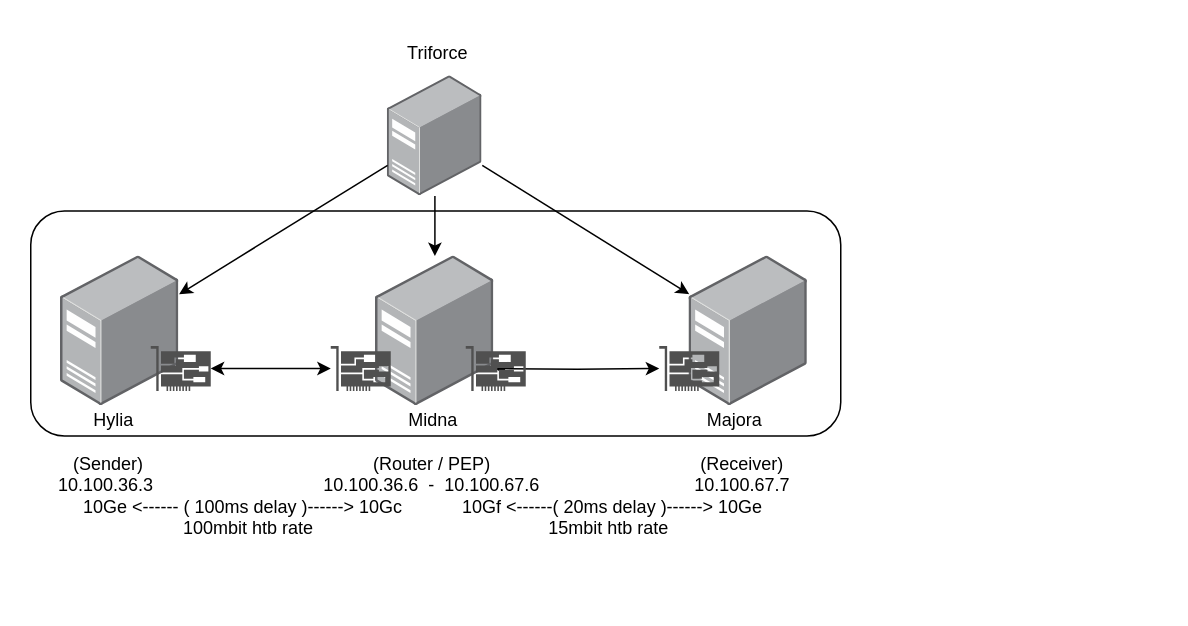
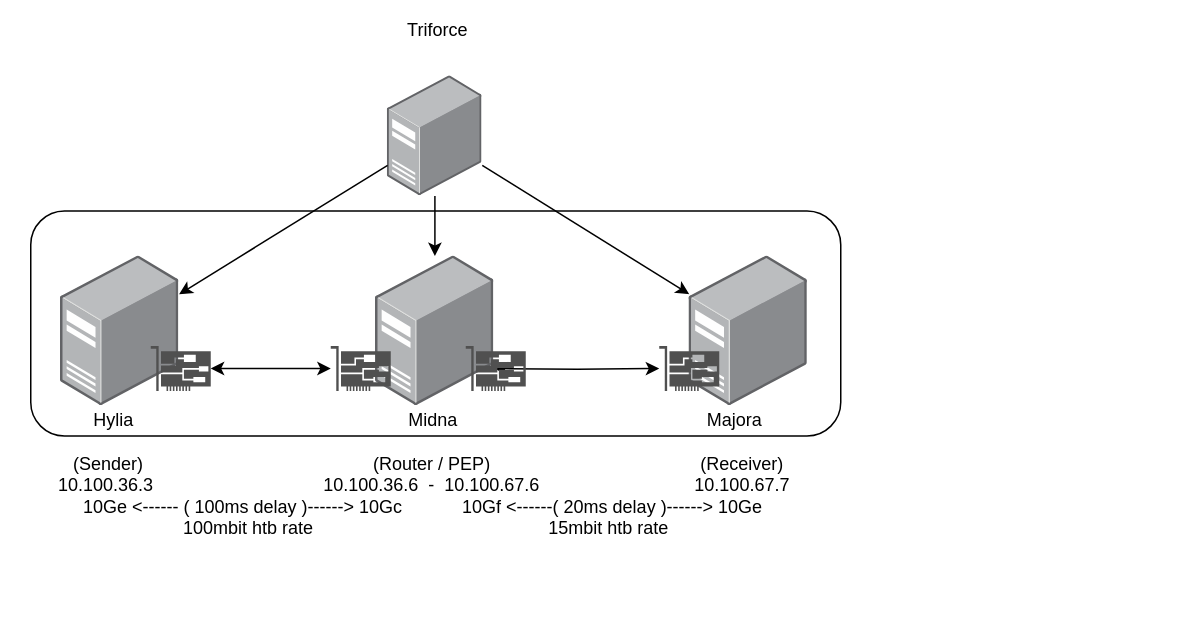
(437, 53) -> (437, 31)
